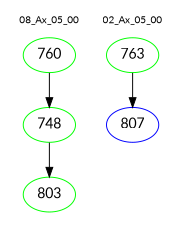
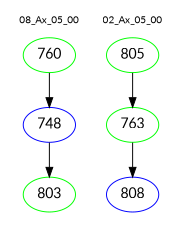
none -> (133, 55)
(49, 125) -> (49, 125)
(133, 125) -> (133, 195)
